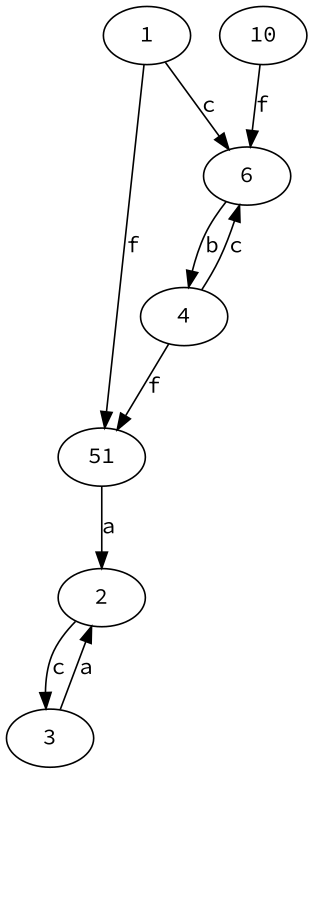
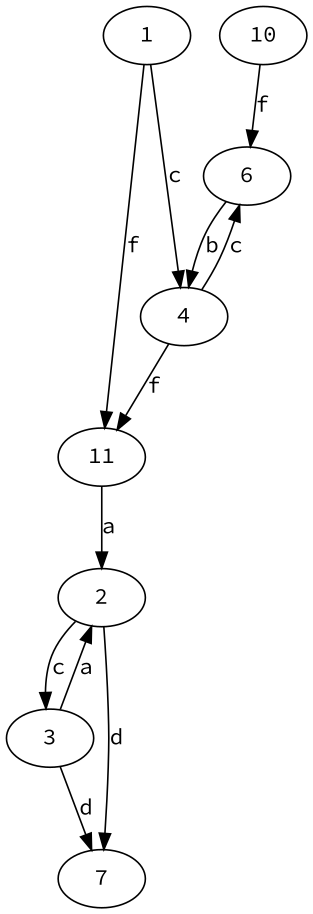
(192, 99) -> (164, 168)
(102, 457) -> (102, 457)
none -> (102, 879)
